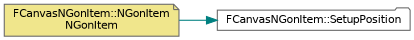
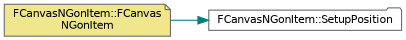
(92, 20) -> (87, 20)
